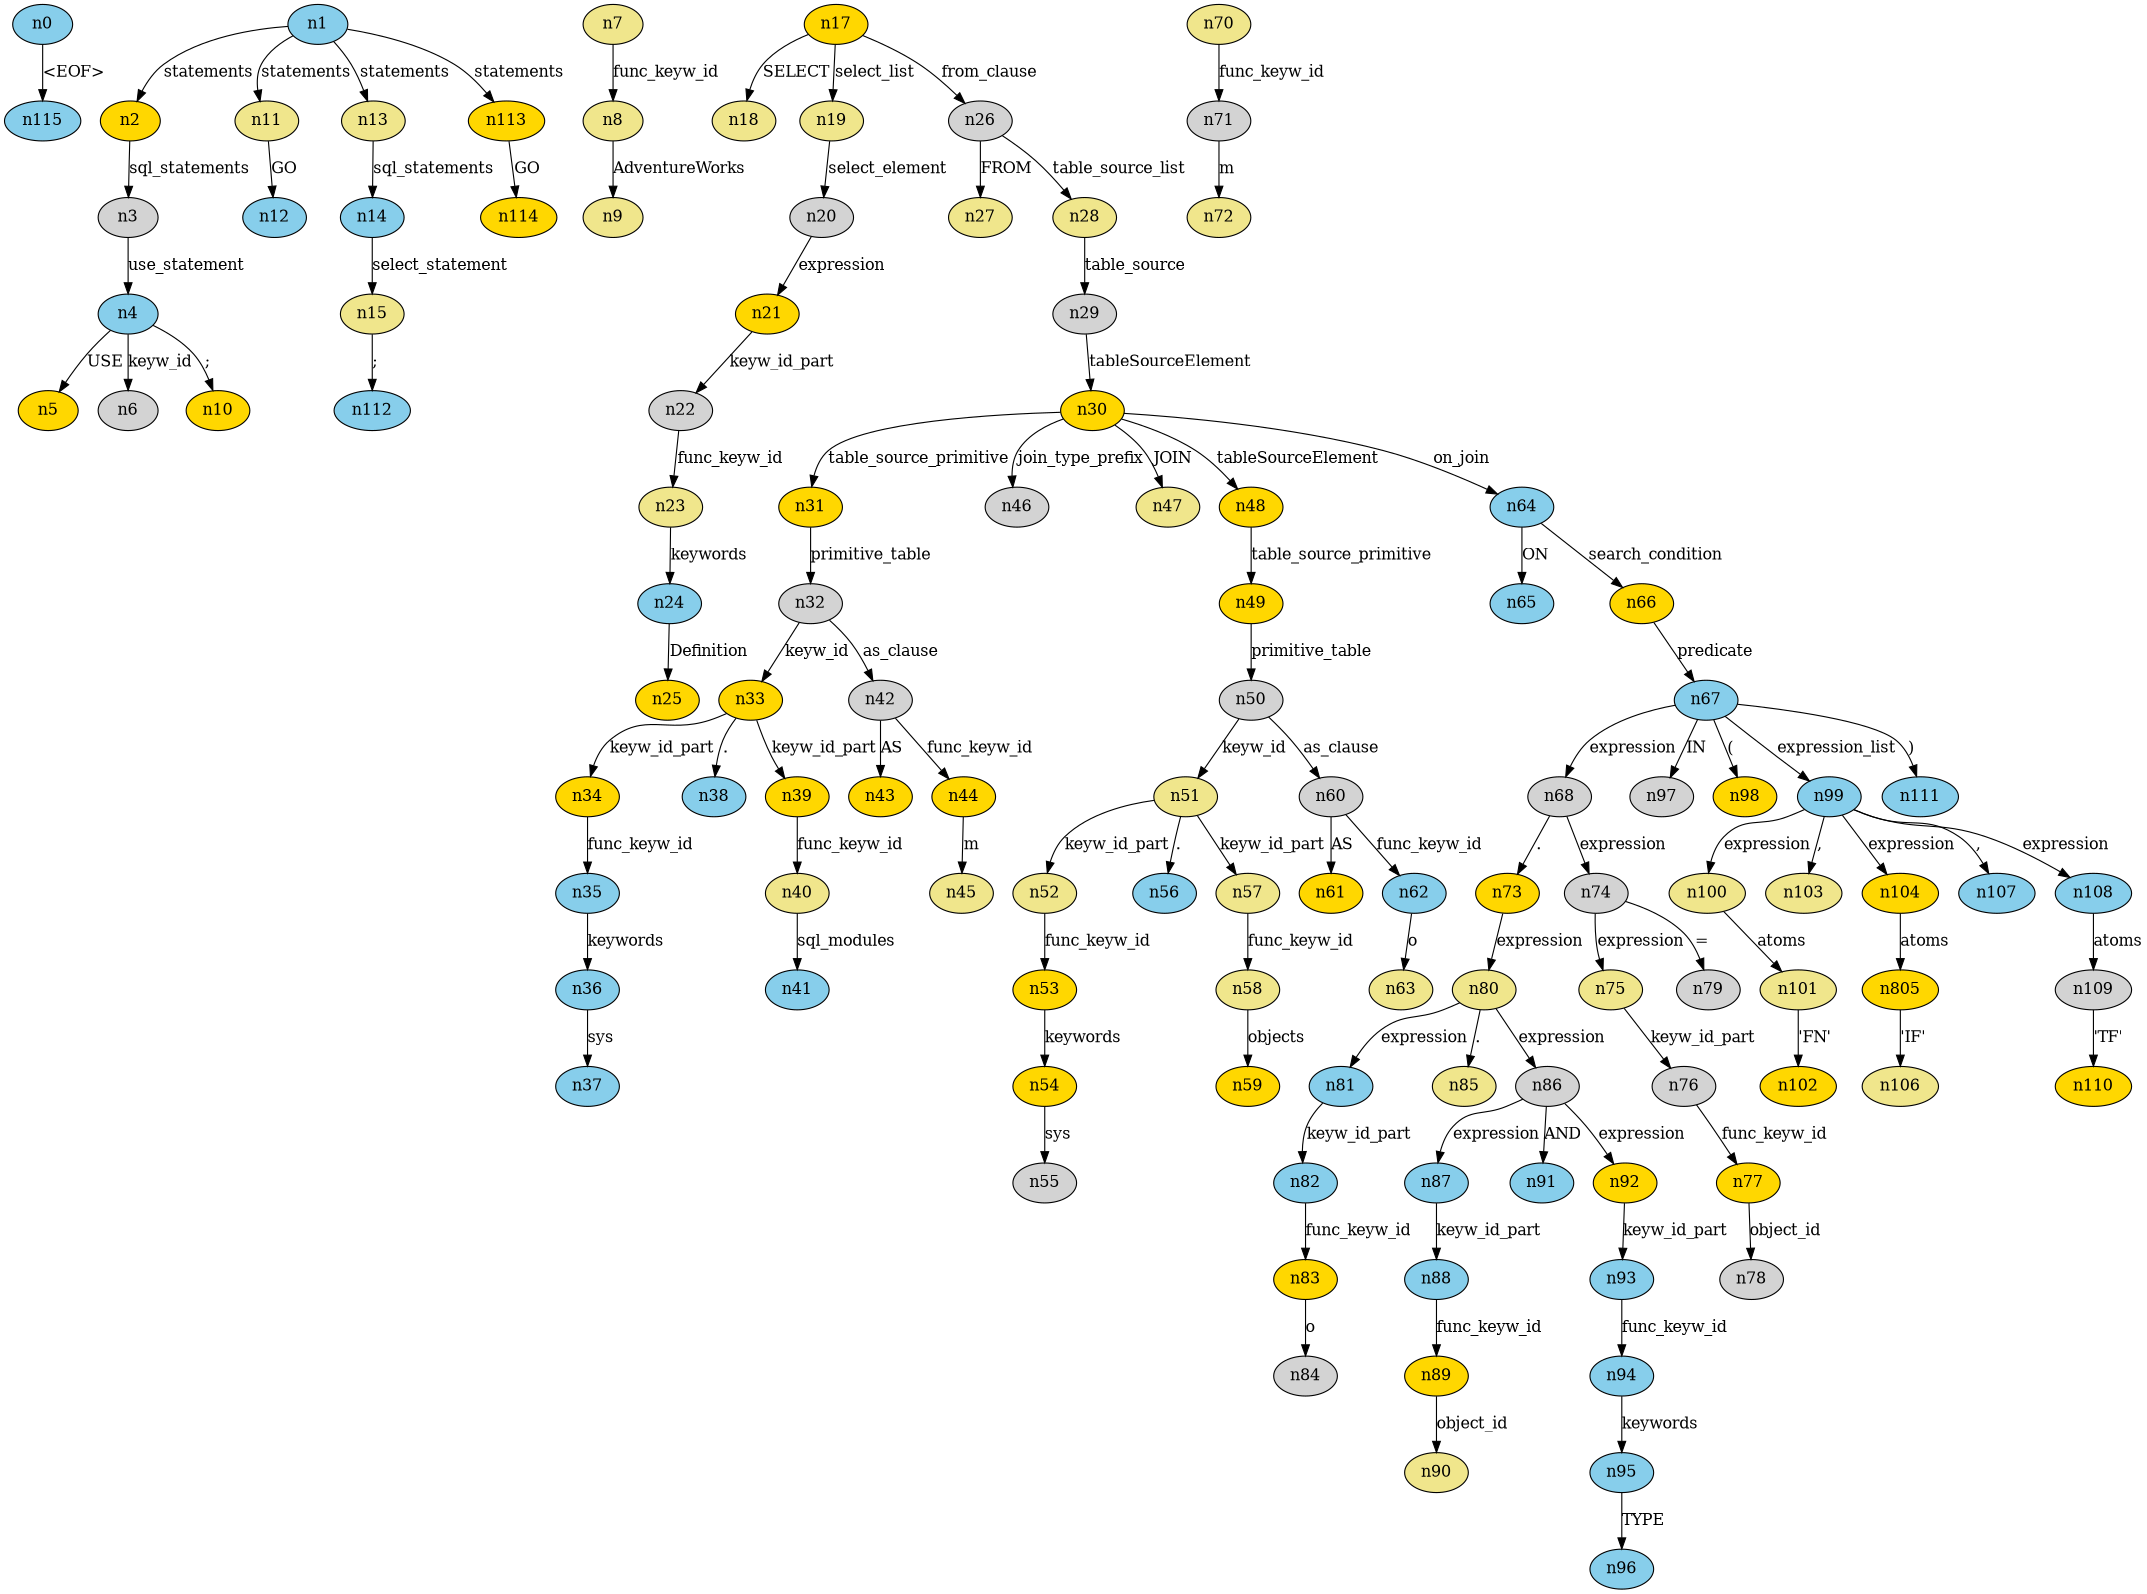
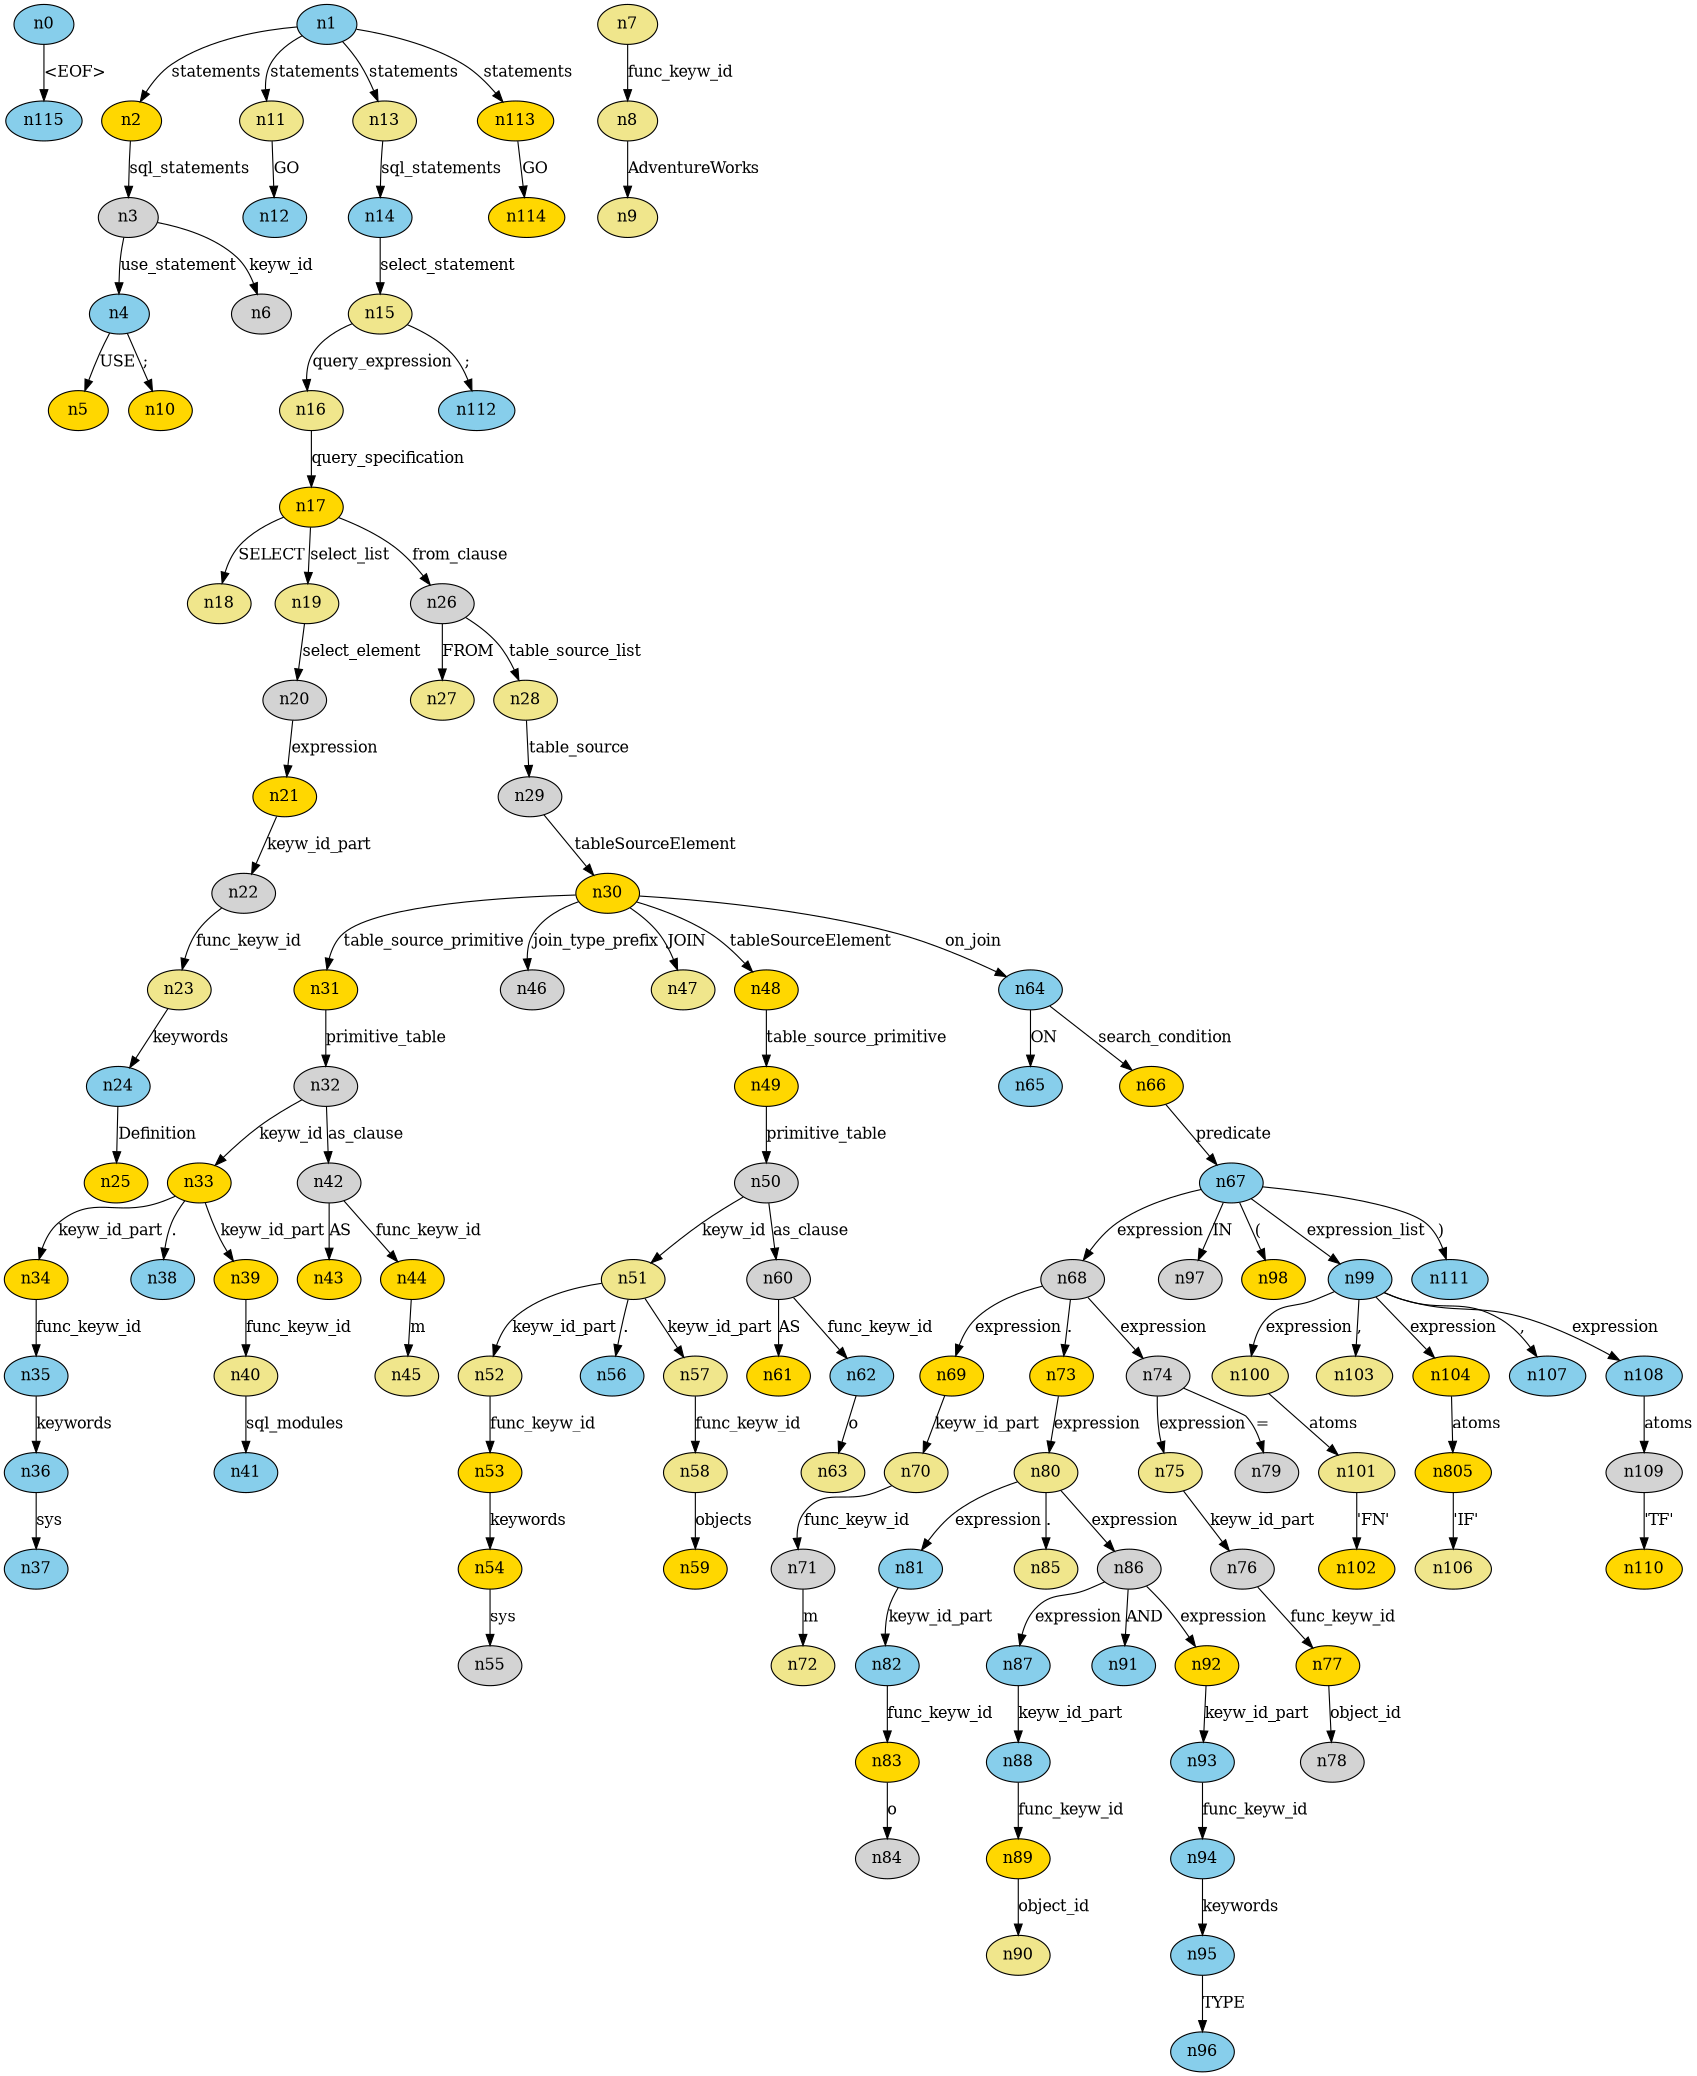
(128, 357) -> (214, 241)
none -> (311, 411)
none -> (952, 1376)
